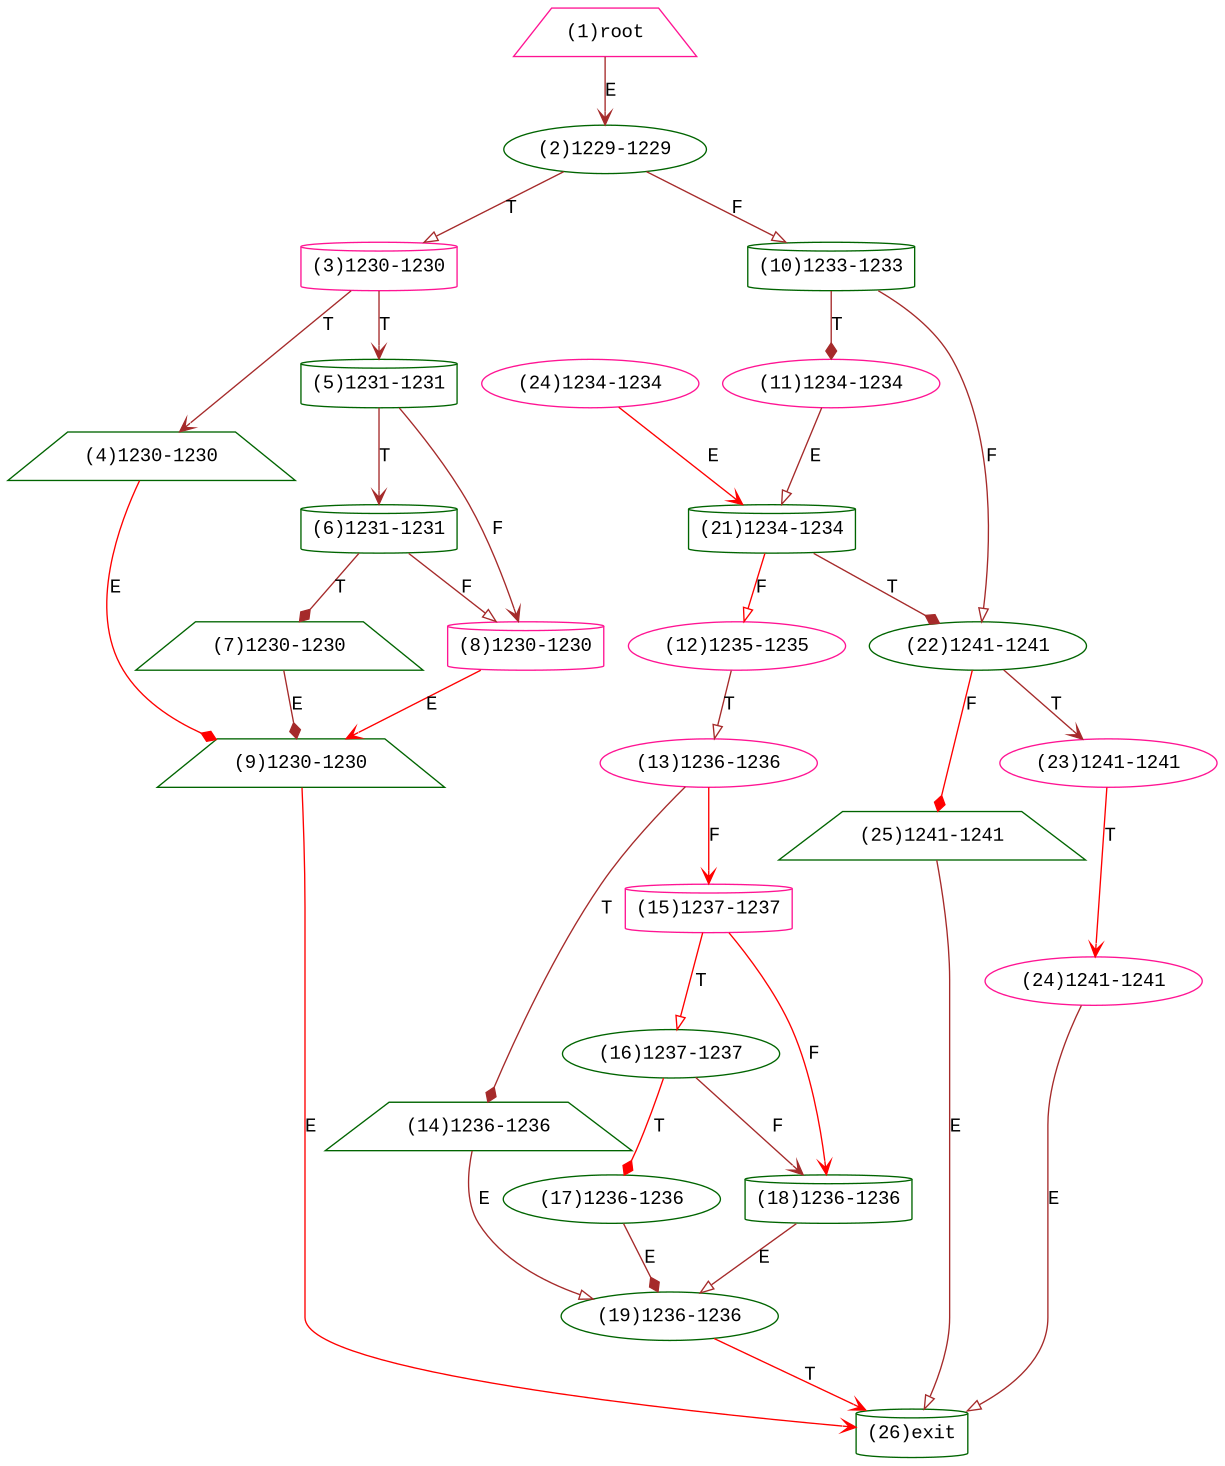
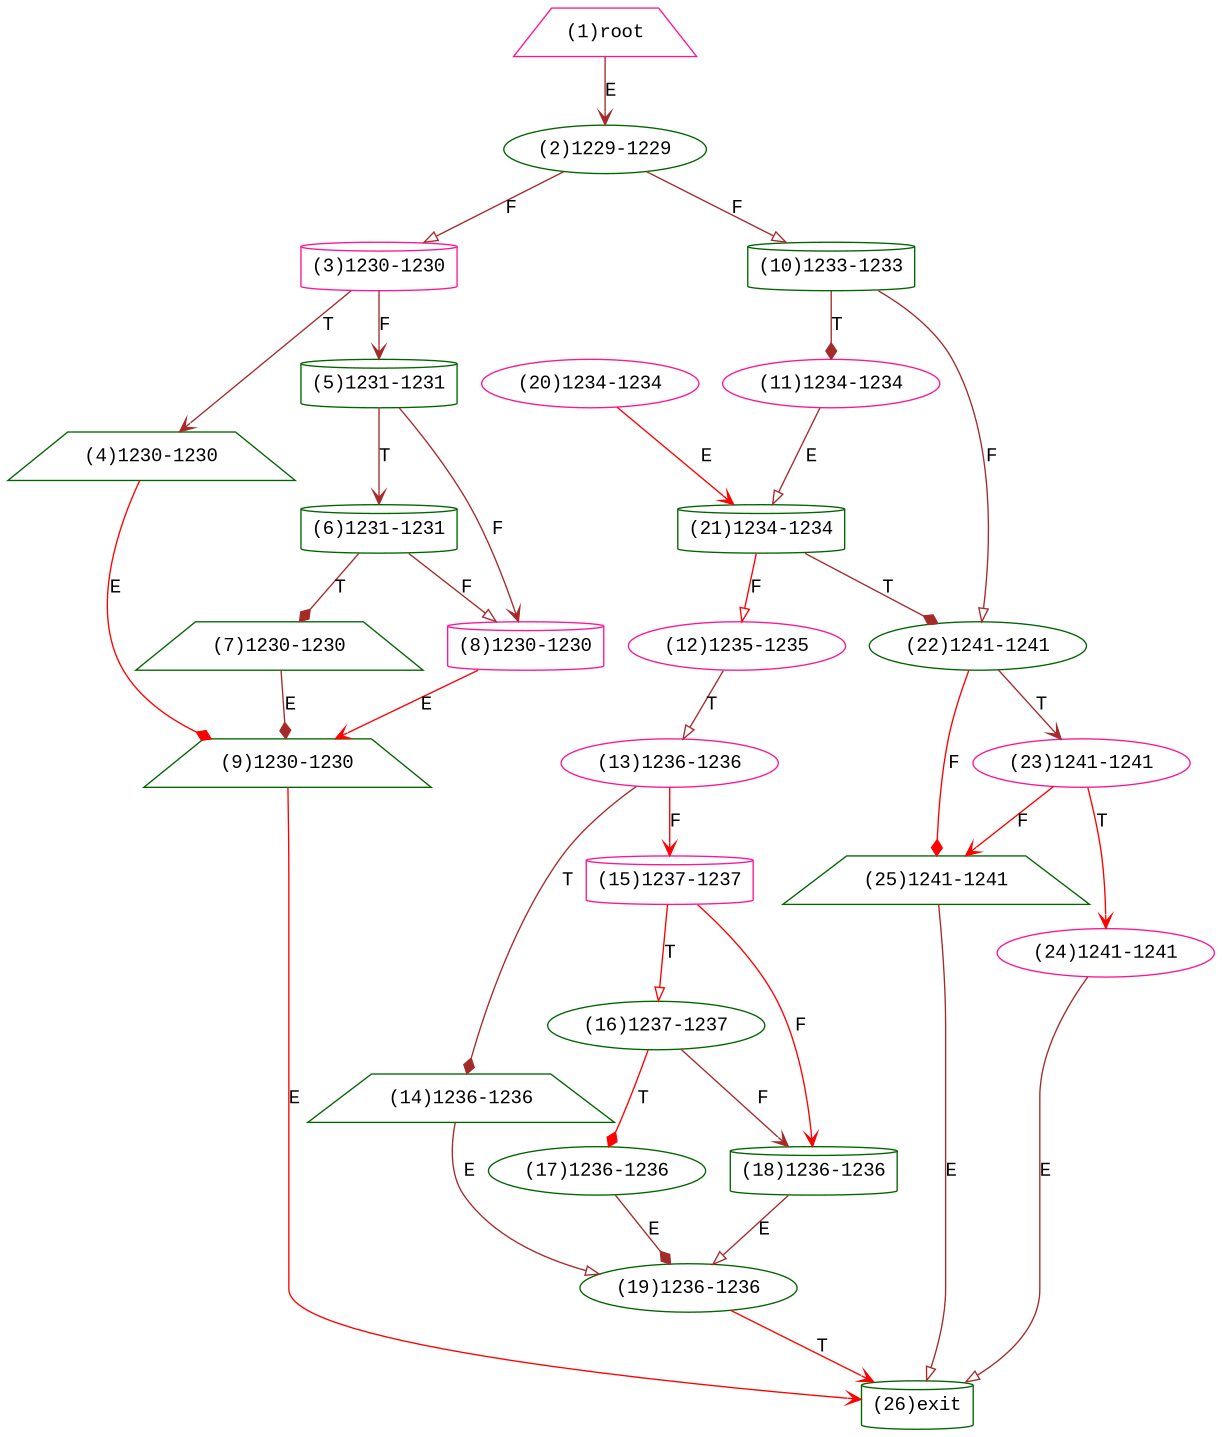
(512, 208) -> (512, 208)
(385, 325) -> (385, 325)
(590, 384) -> (590, 384)
none -> (1015, 817)
